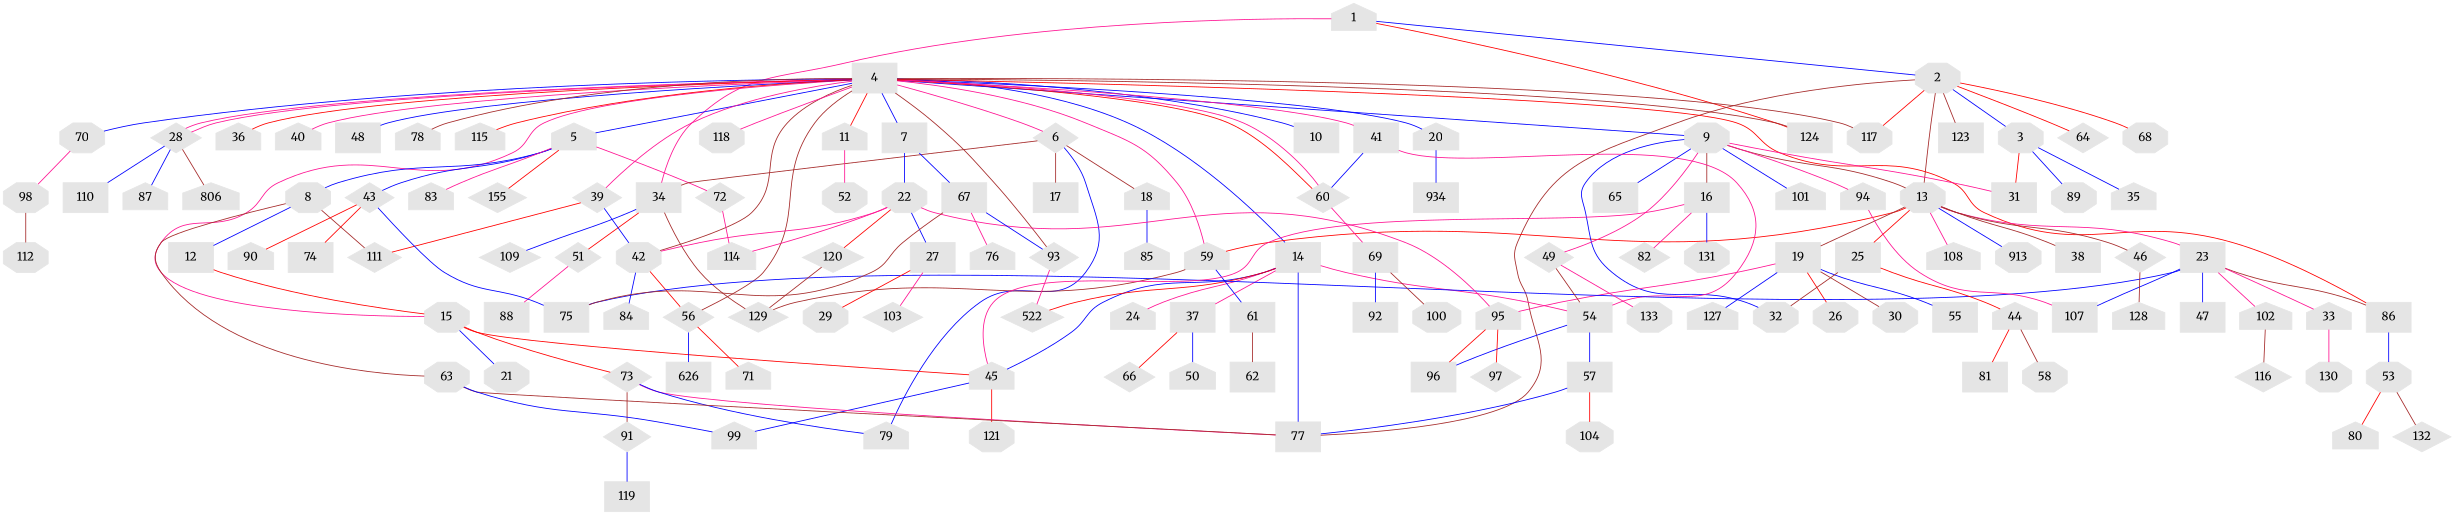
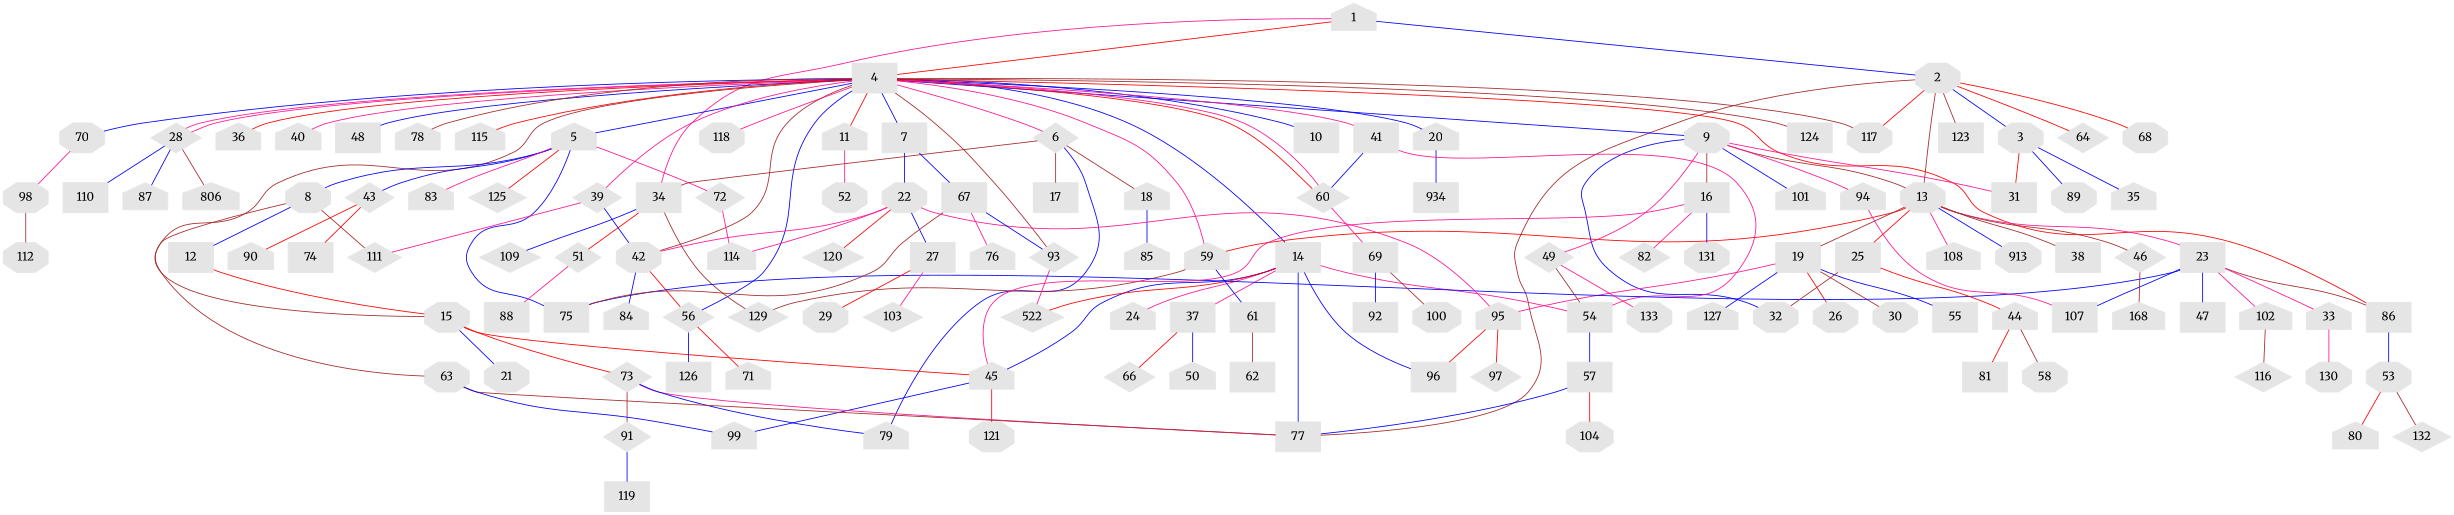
(1583, 69) -> (1114, 48)
(353, 165) -> (353, 165)
(498, 198) -> (498, 198)
(1615, 198) -> none
(789, 210) -> (789, 210)
(486, 227) -> (472, 231)
(450, 275) -> (477, 236)
(796, 287) -> none
(2139, 317) -> (2139, 317)
(1511, 344) -> (1346, 333)
(689, 377) -> (689, 377)
